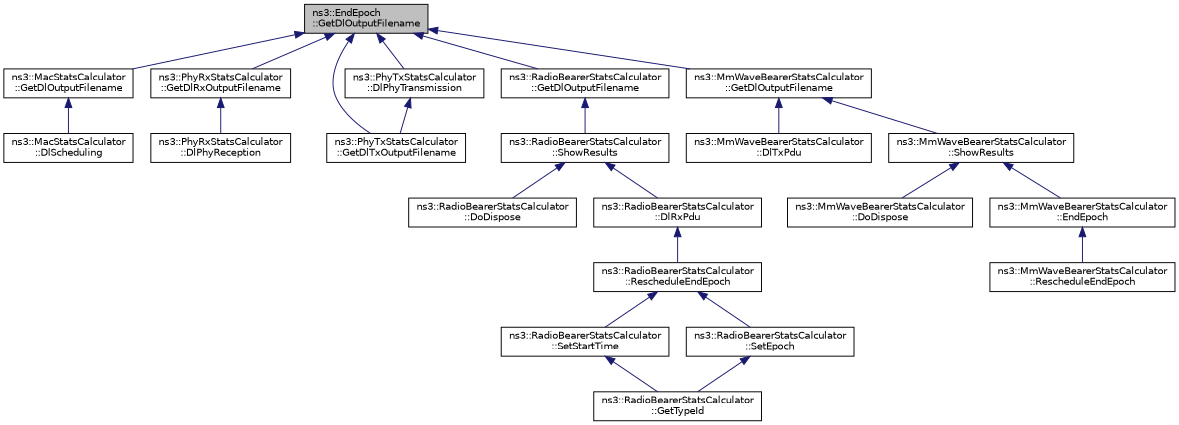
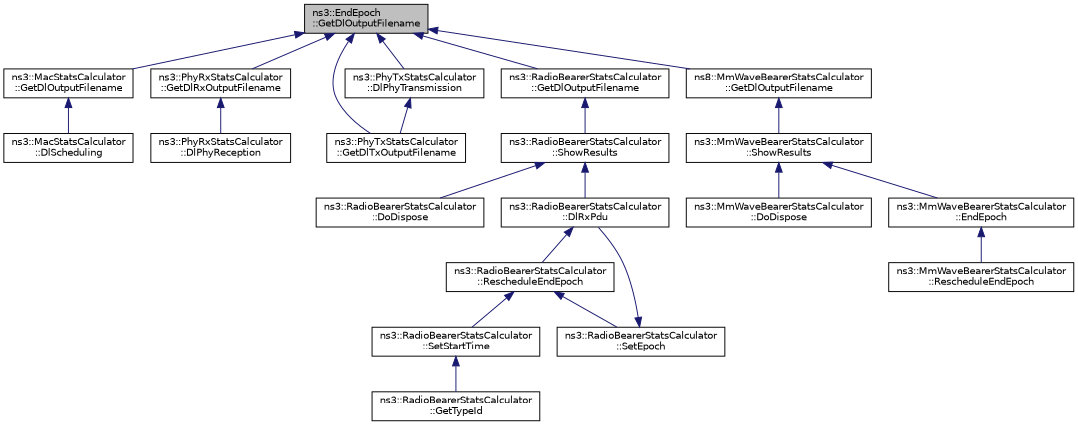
(779, 83) -> (779, 83)
(779, 148) -> none
(720, 377) -> (626, 269)
